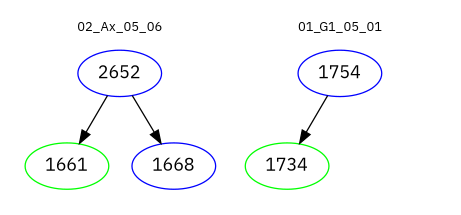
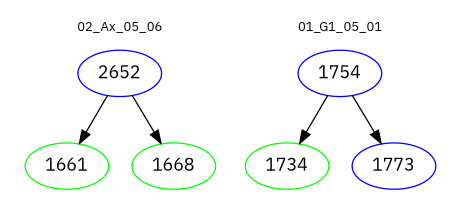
(174, 166) -> (174, 166)
none -> (394, 166)
